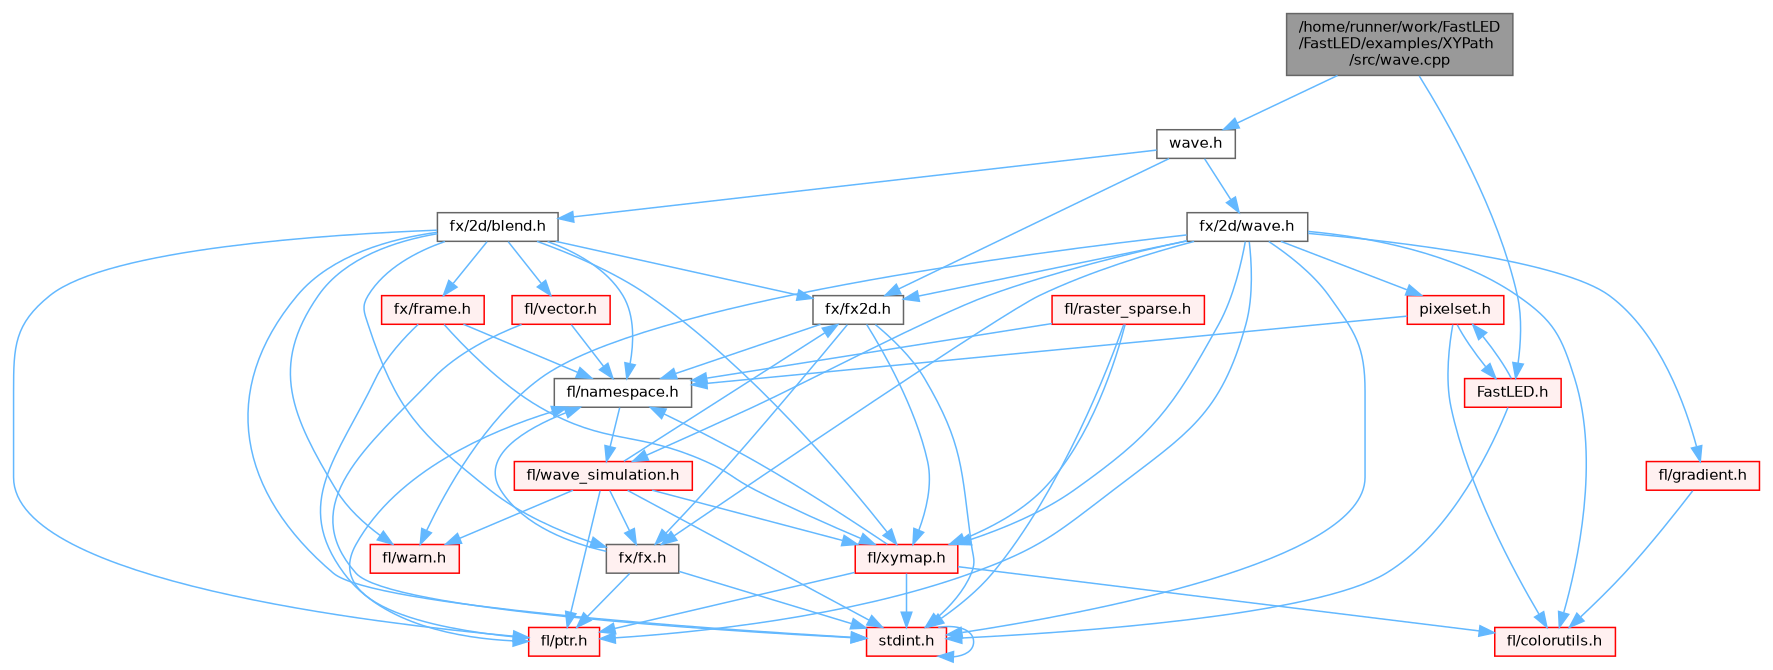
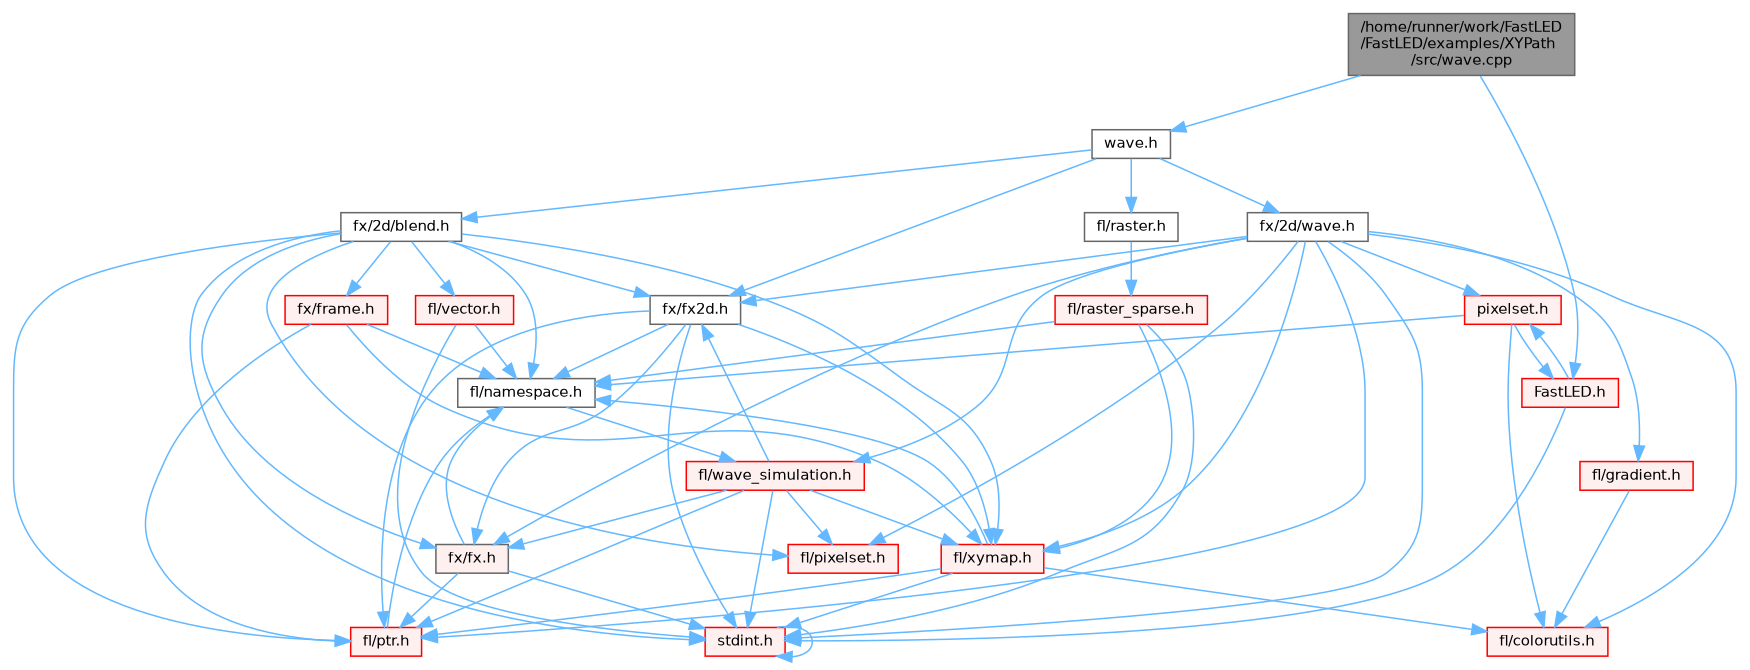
none -> (1131, 227)
none -> (435, 389)
(415, 559) -> (843, 559)
